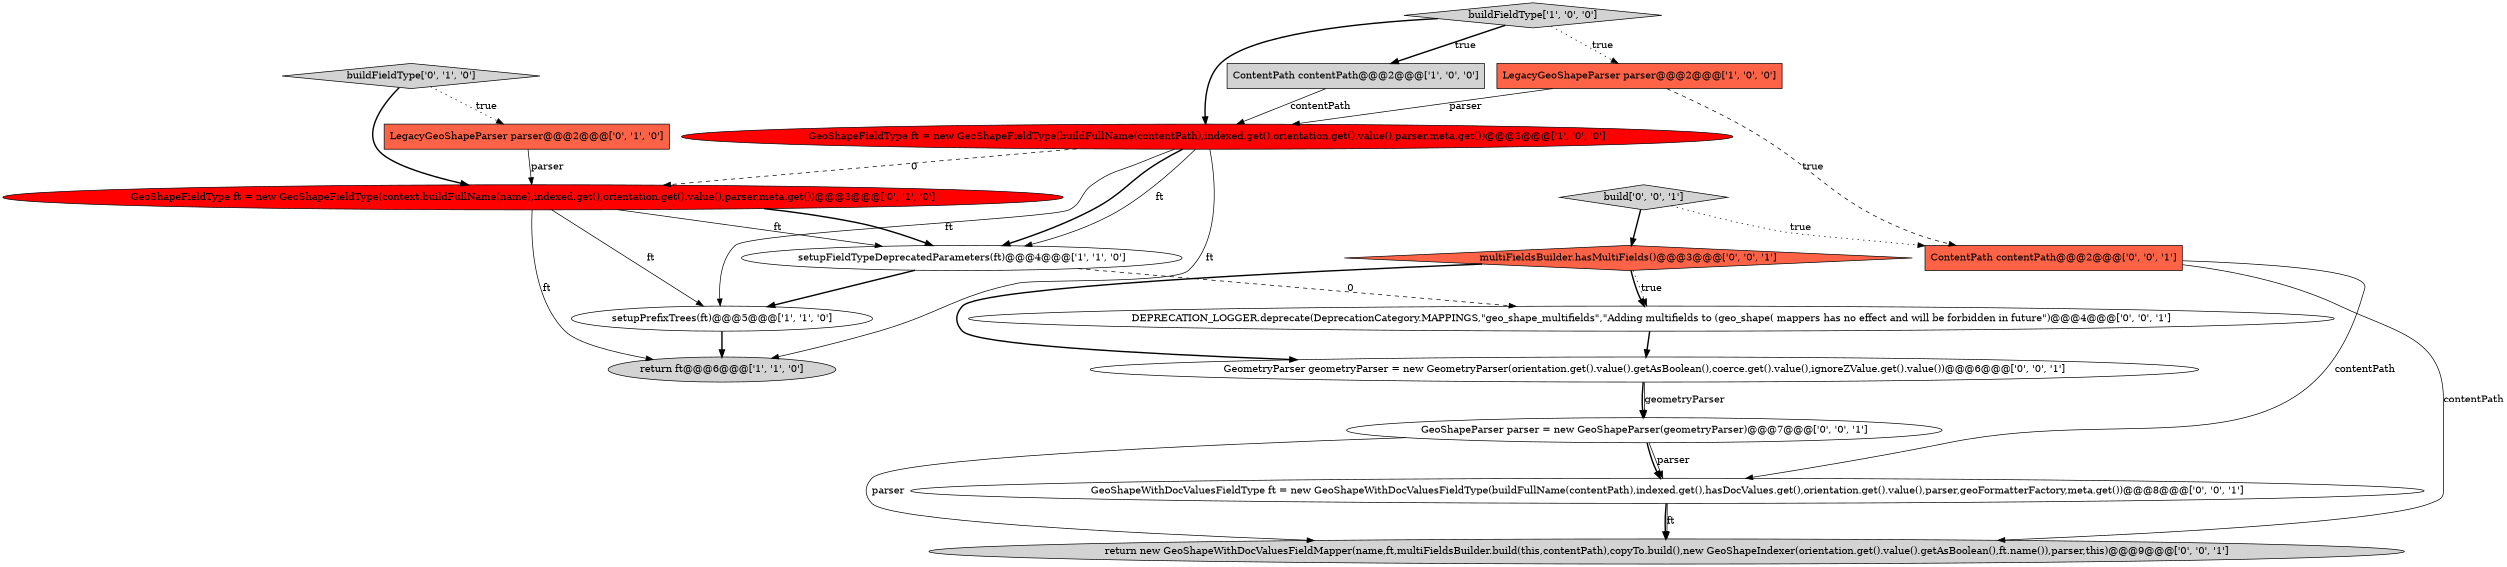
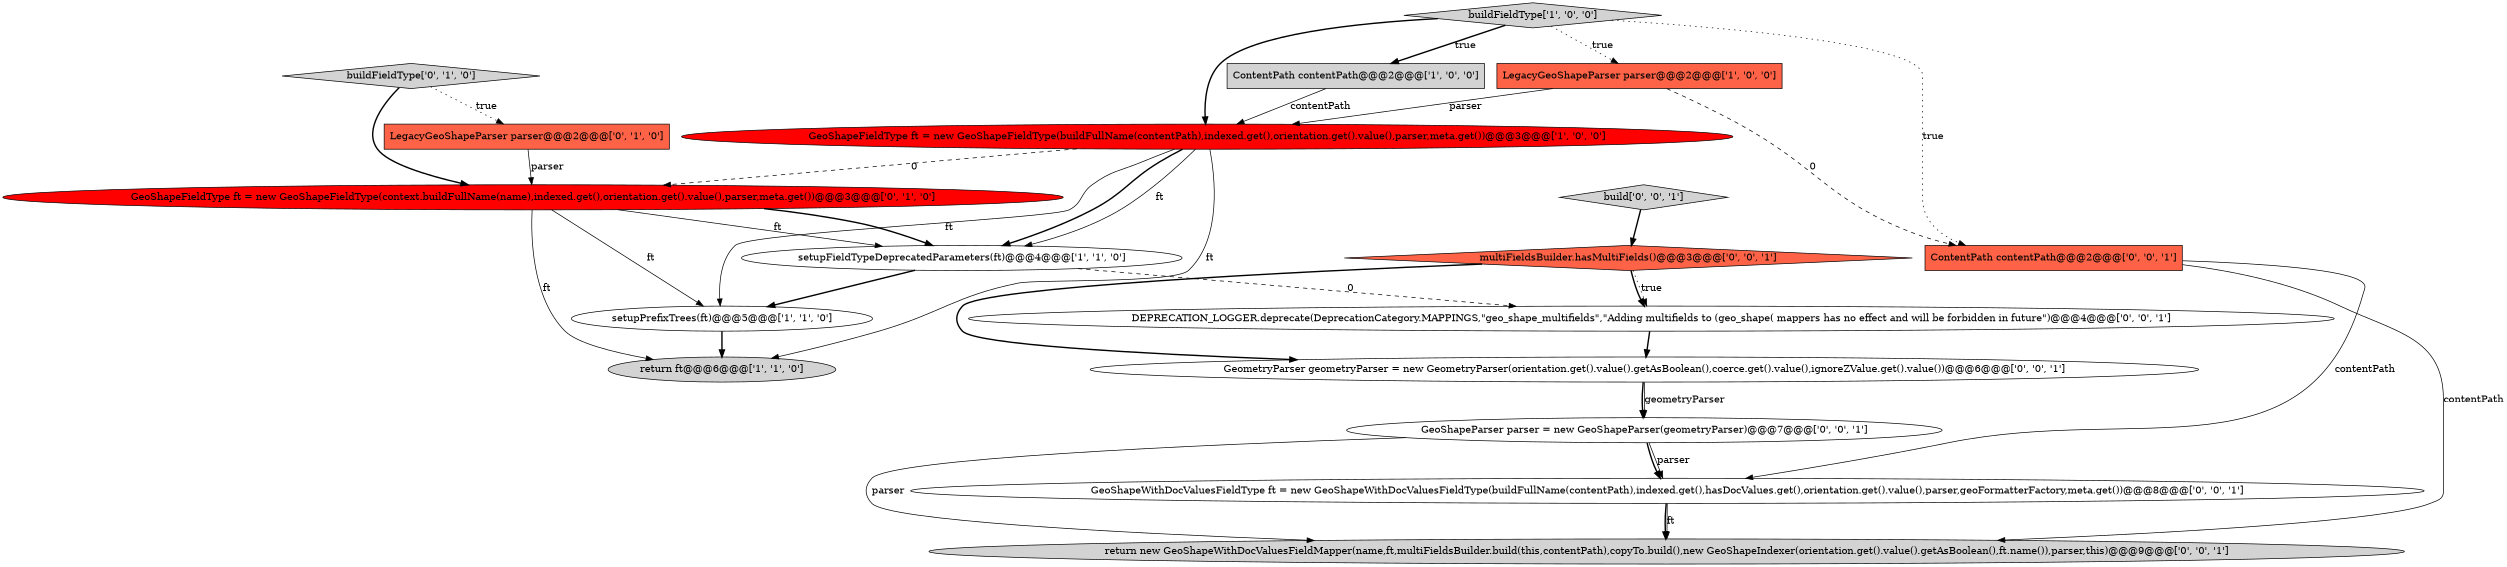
(1813, 167) -> (1813, 167)
(1793, 233) -> (1862, 48)
